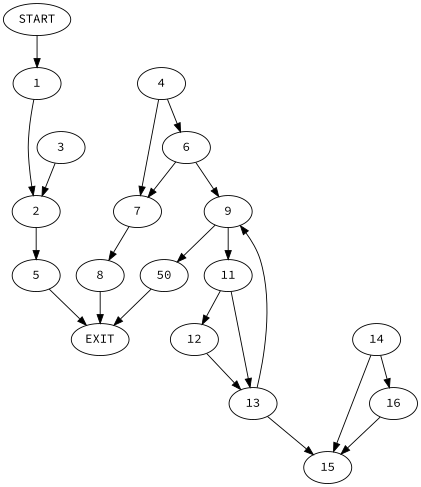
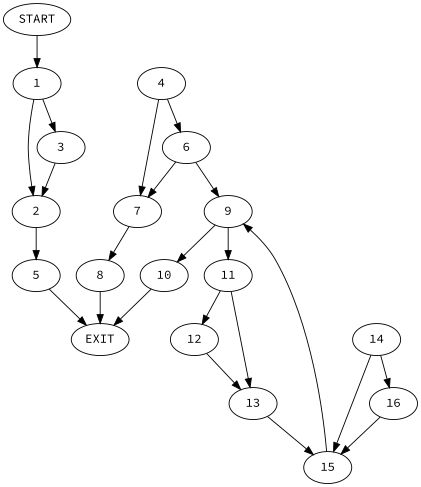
none -> (47, 111)
(164, 276) -> (164, 276)
(267, 309) -> (305, 334)
